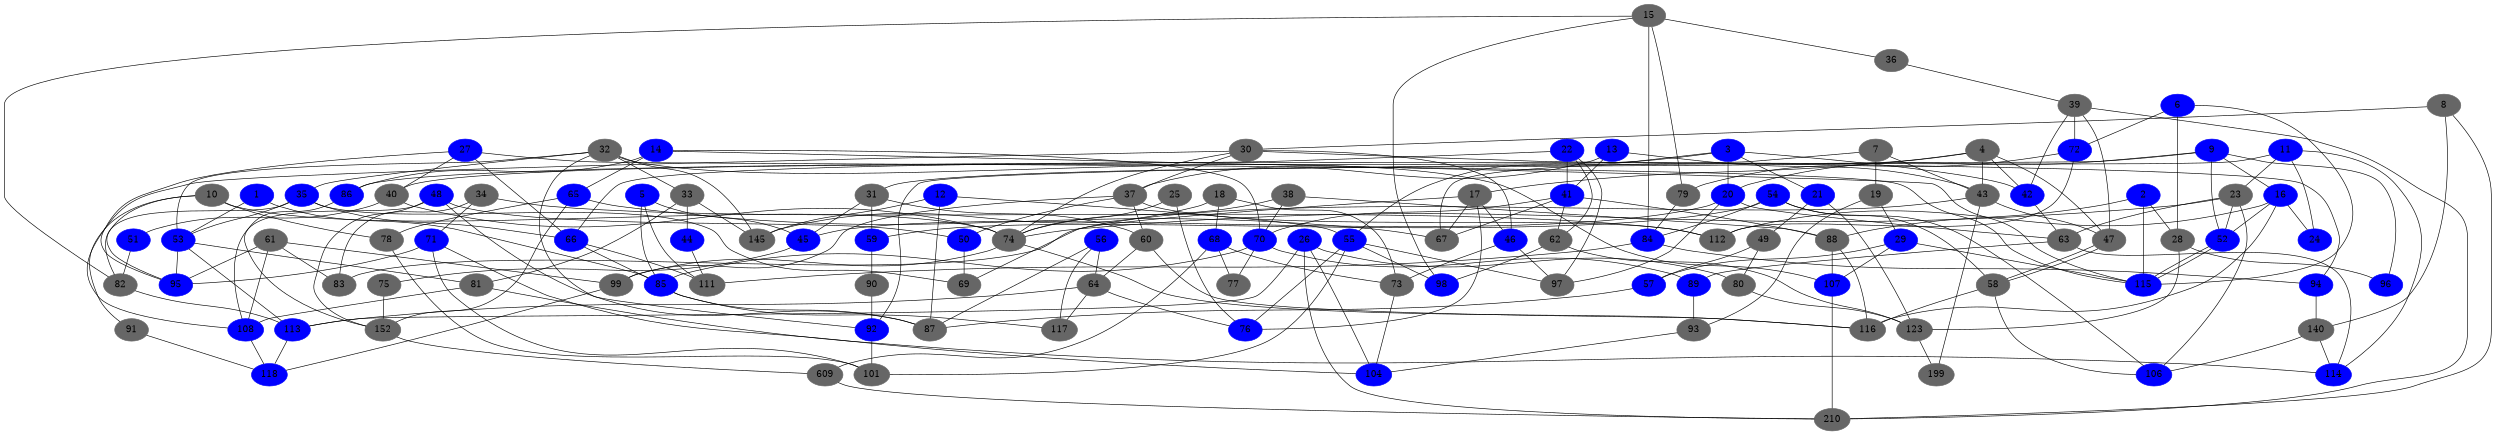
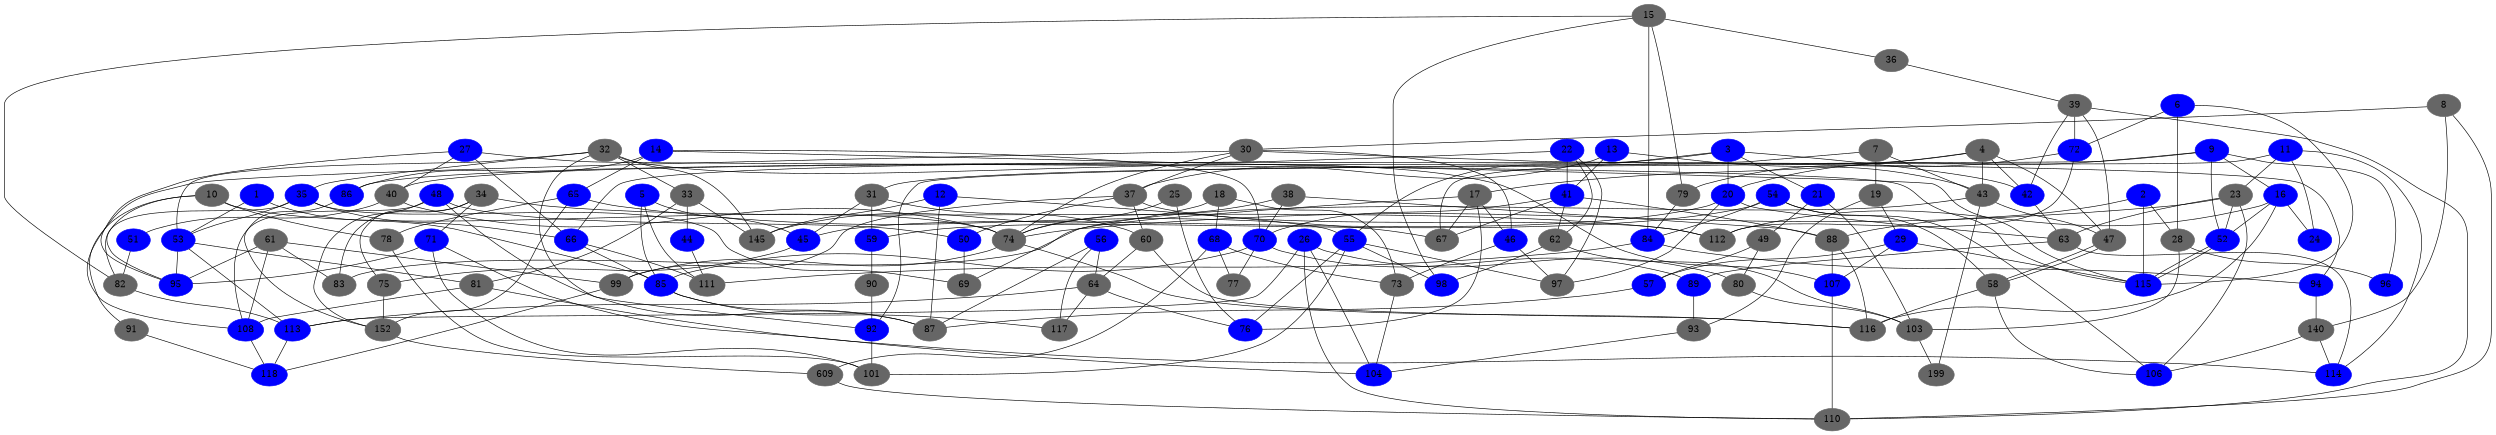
none -> (363, 231)
(1914, 330) -> (1914, 330)
(1832, 420) -> (1832, 420)
